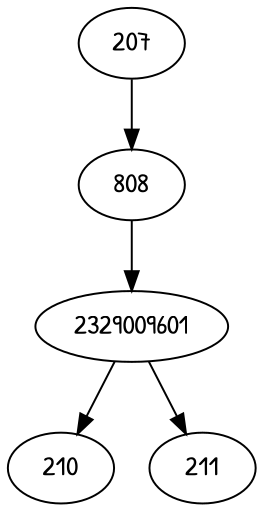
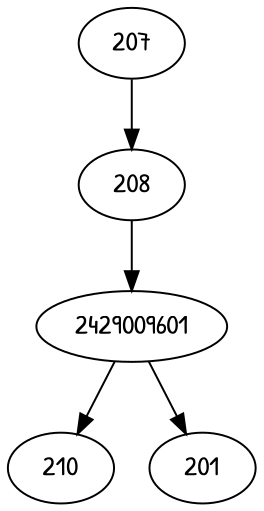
(132, 185) -> (132, 185)
(132, 326) -> (132, 326)
(203, 468) -> (203, 468)
